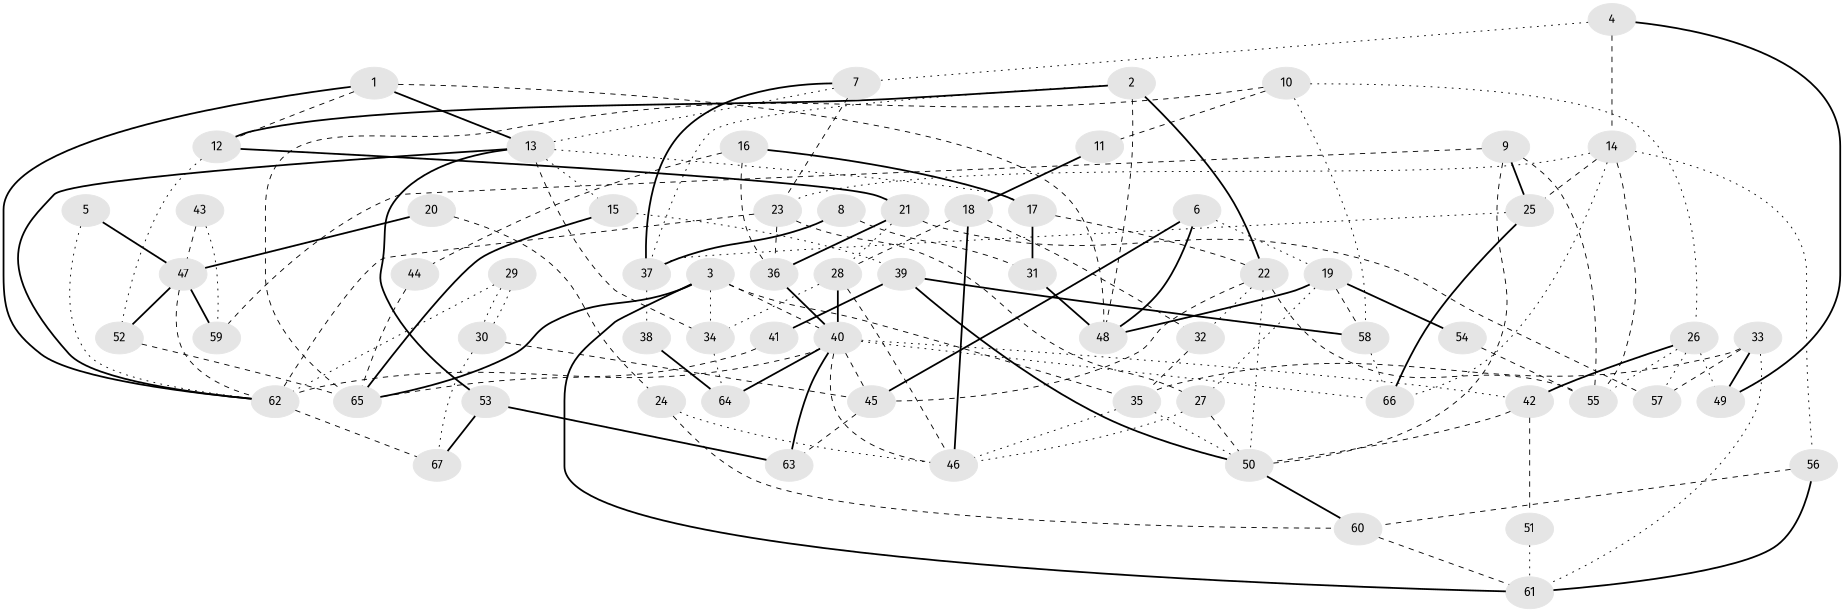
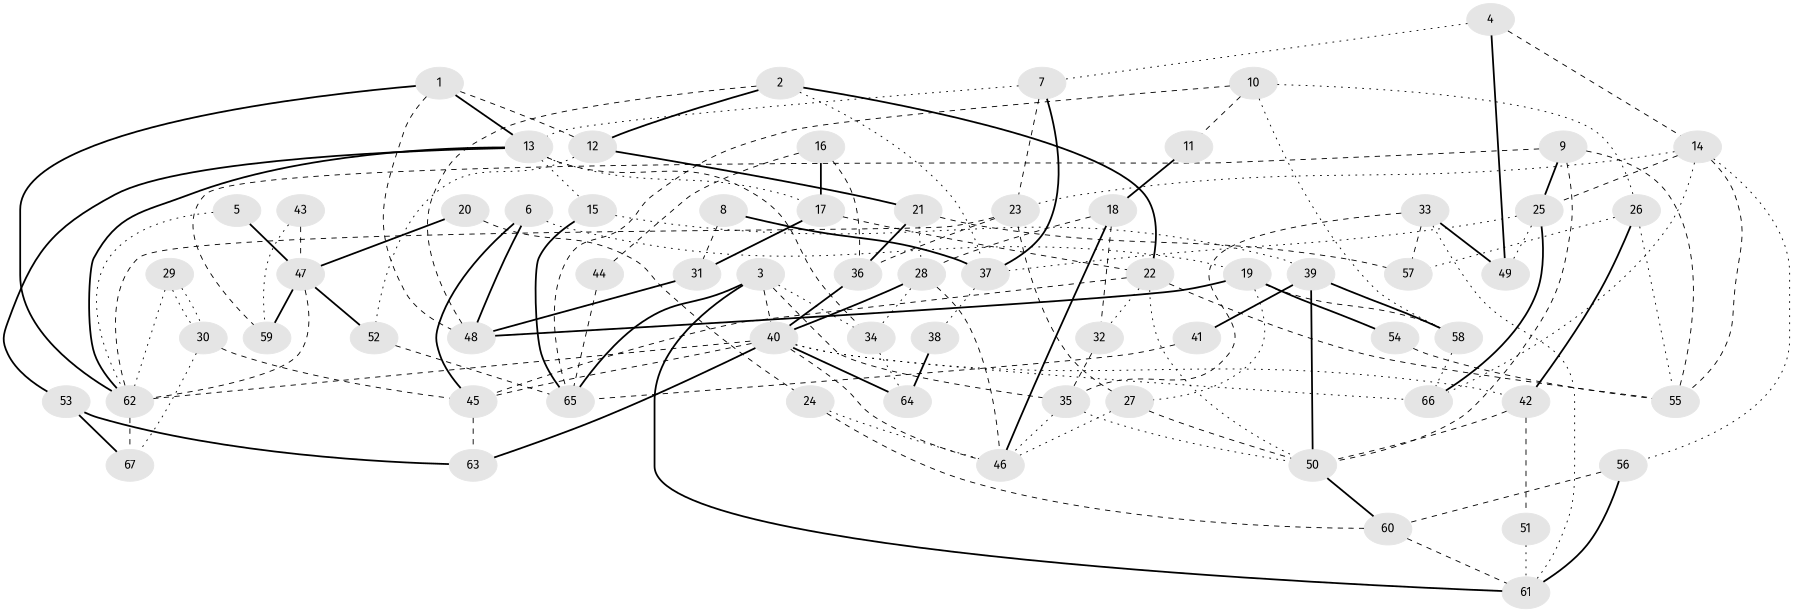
(1710, 375) -> (1526, 236)
